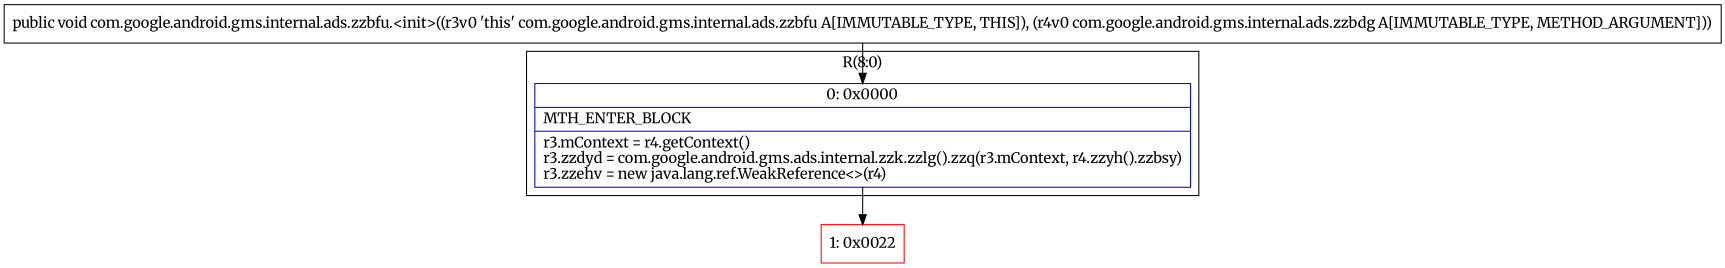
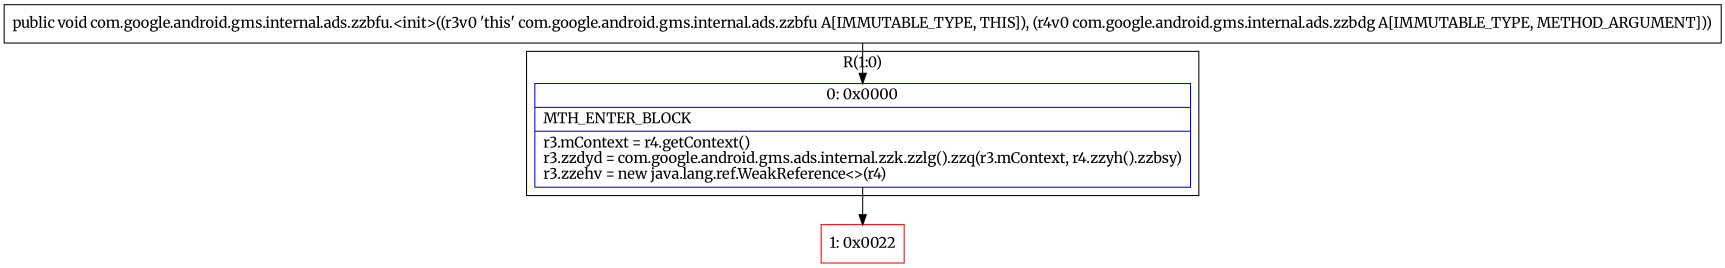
(863, 63) -> (863, 63)
